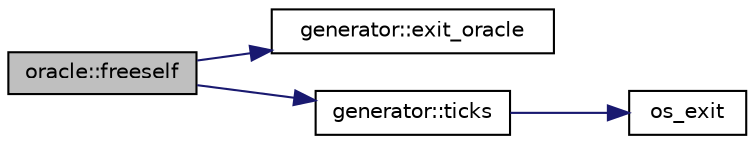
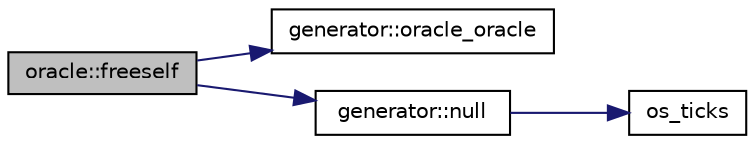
(413, 31) -> (413, 31)
(413, 113) -> (413, 113)
(688, 113) -> (688, 113)
